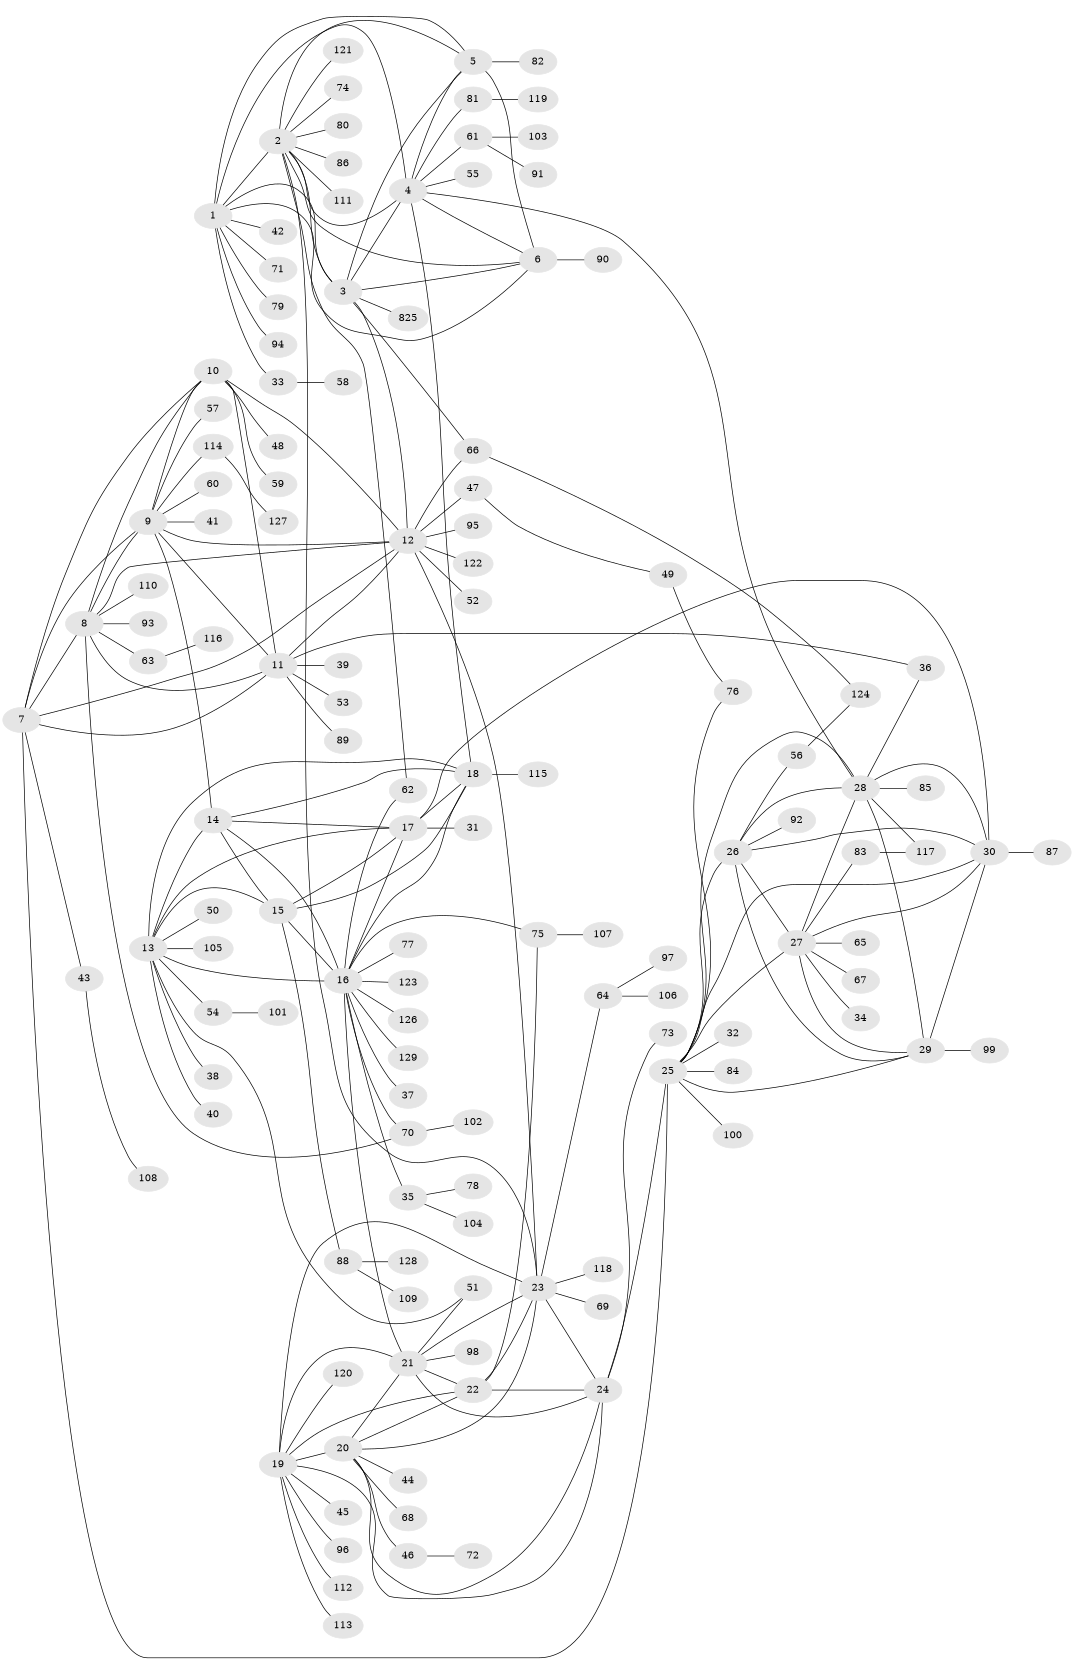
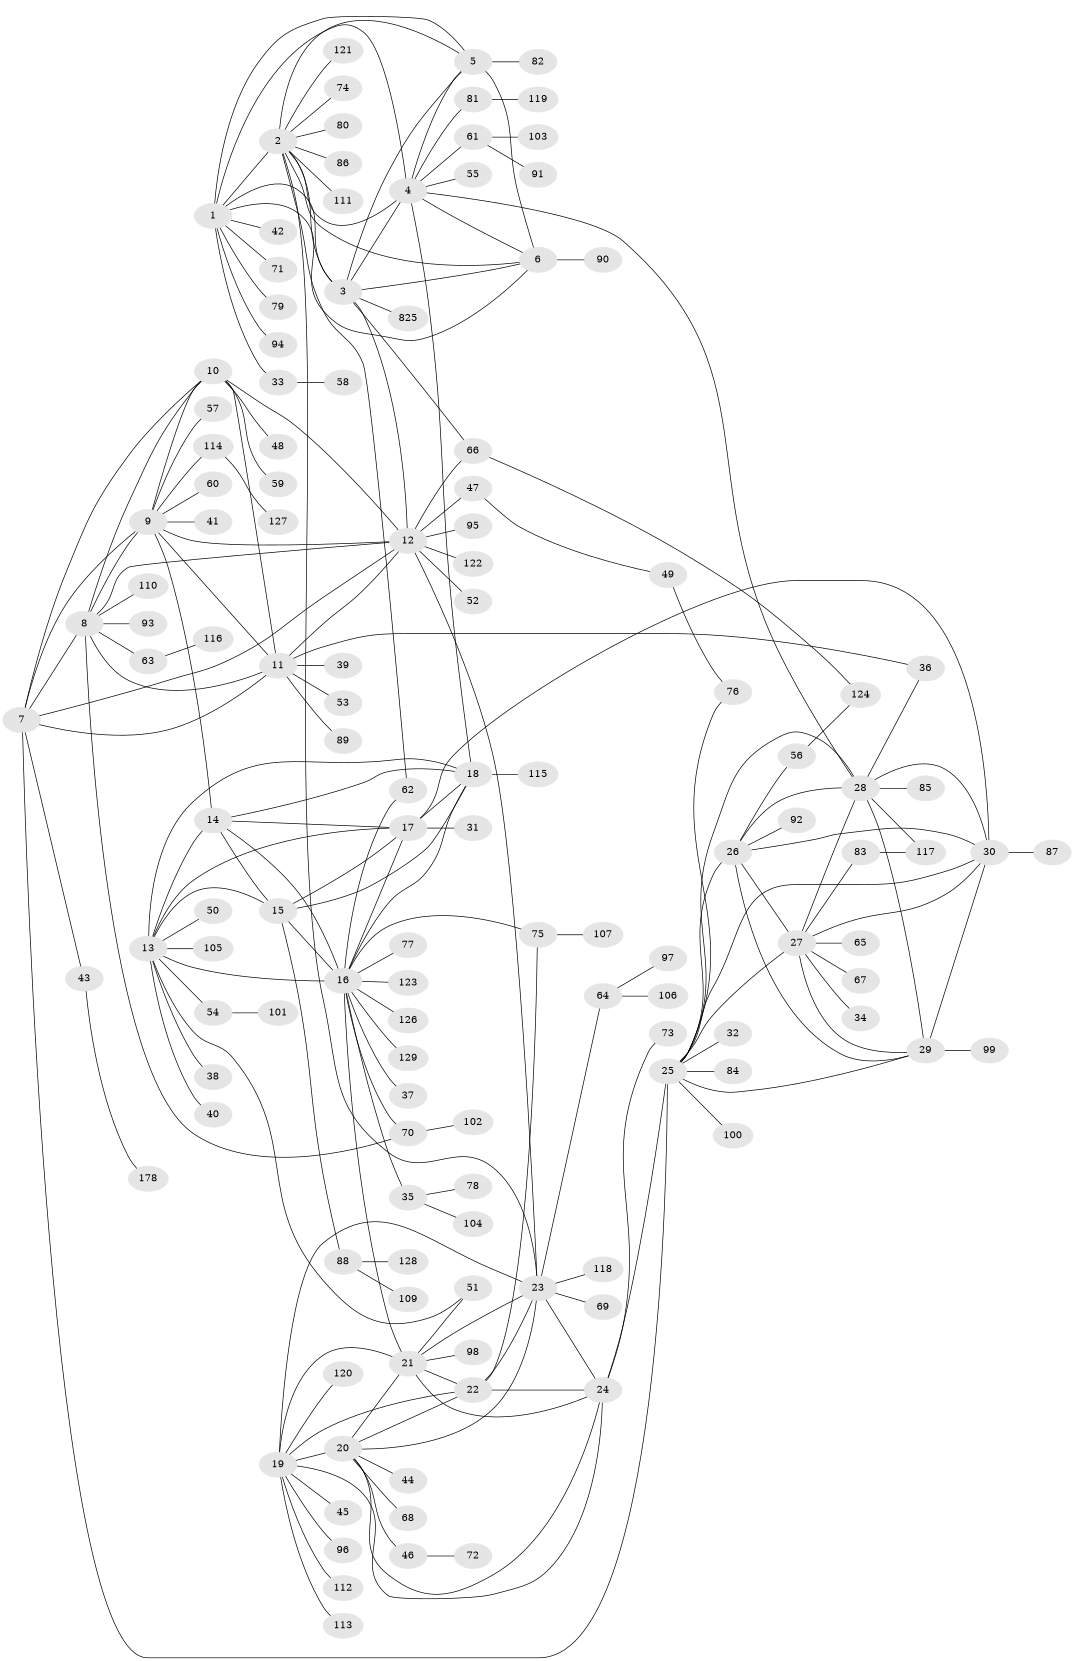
(148, 1179) -> (148, 1179)
